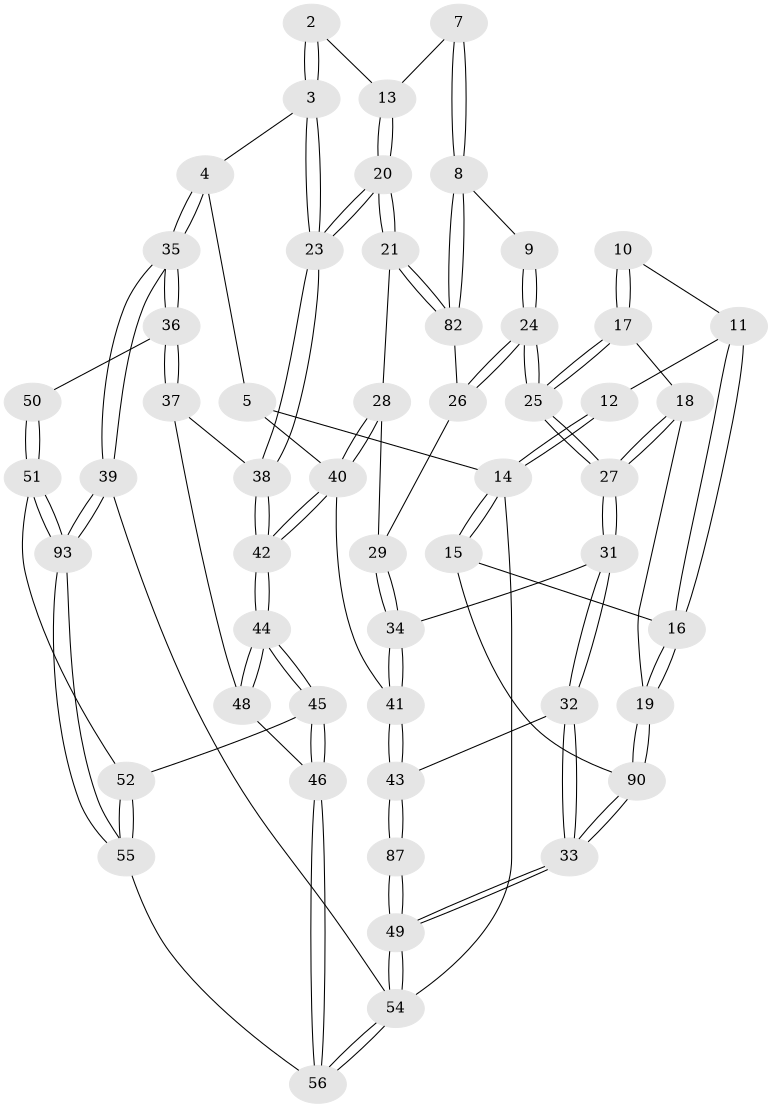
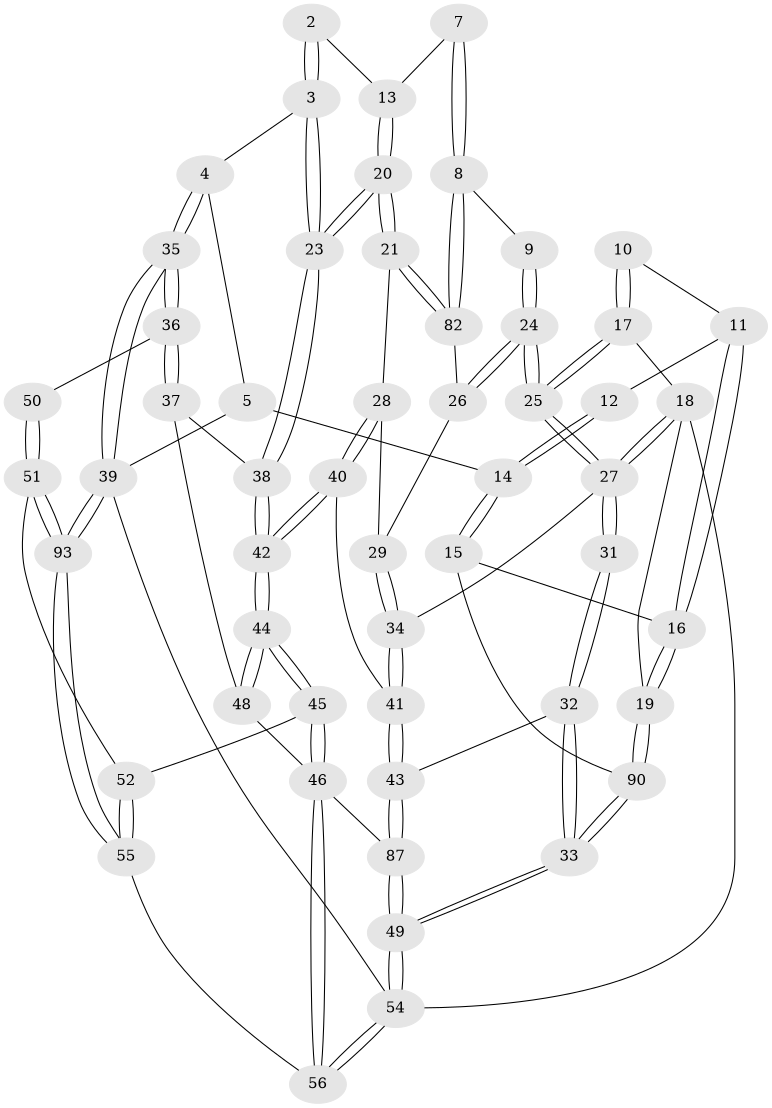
(295, 442) -> (185, 436)
(504, 594) -> (509, 560)
(512, 764) -> (735, 826)
none -> (357, 819)
